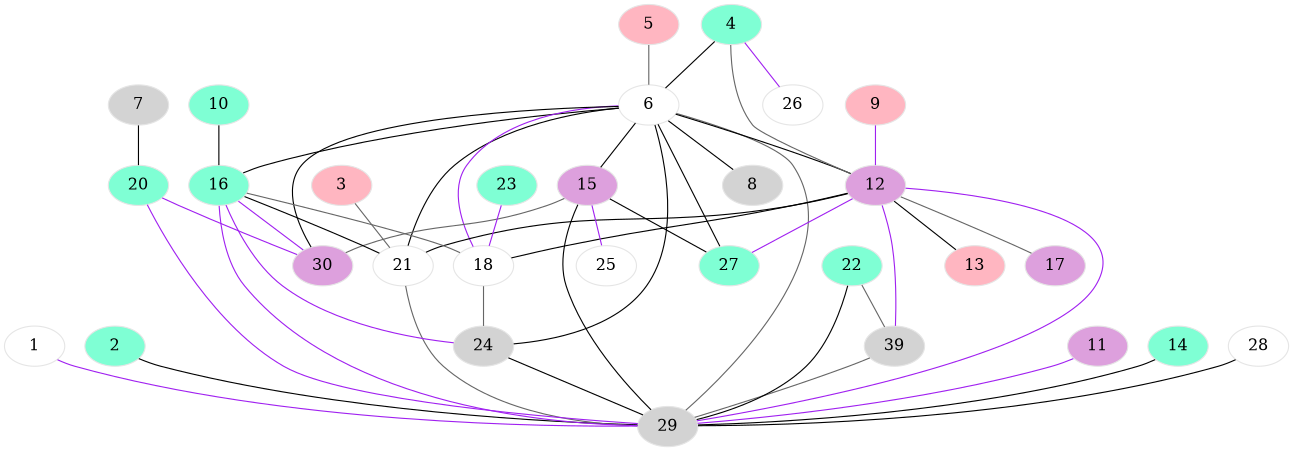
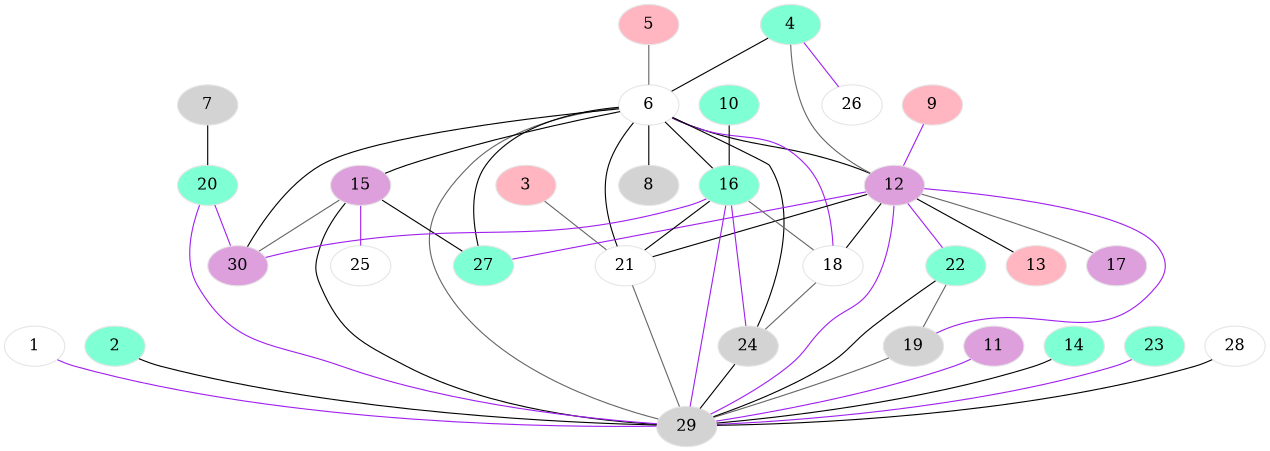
(495, 226) -> (927, 405)
none -> (925, 226)
(894, 346) -> (913, 346)
